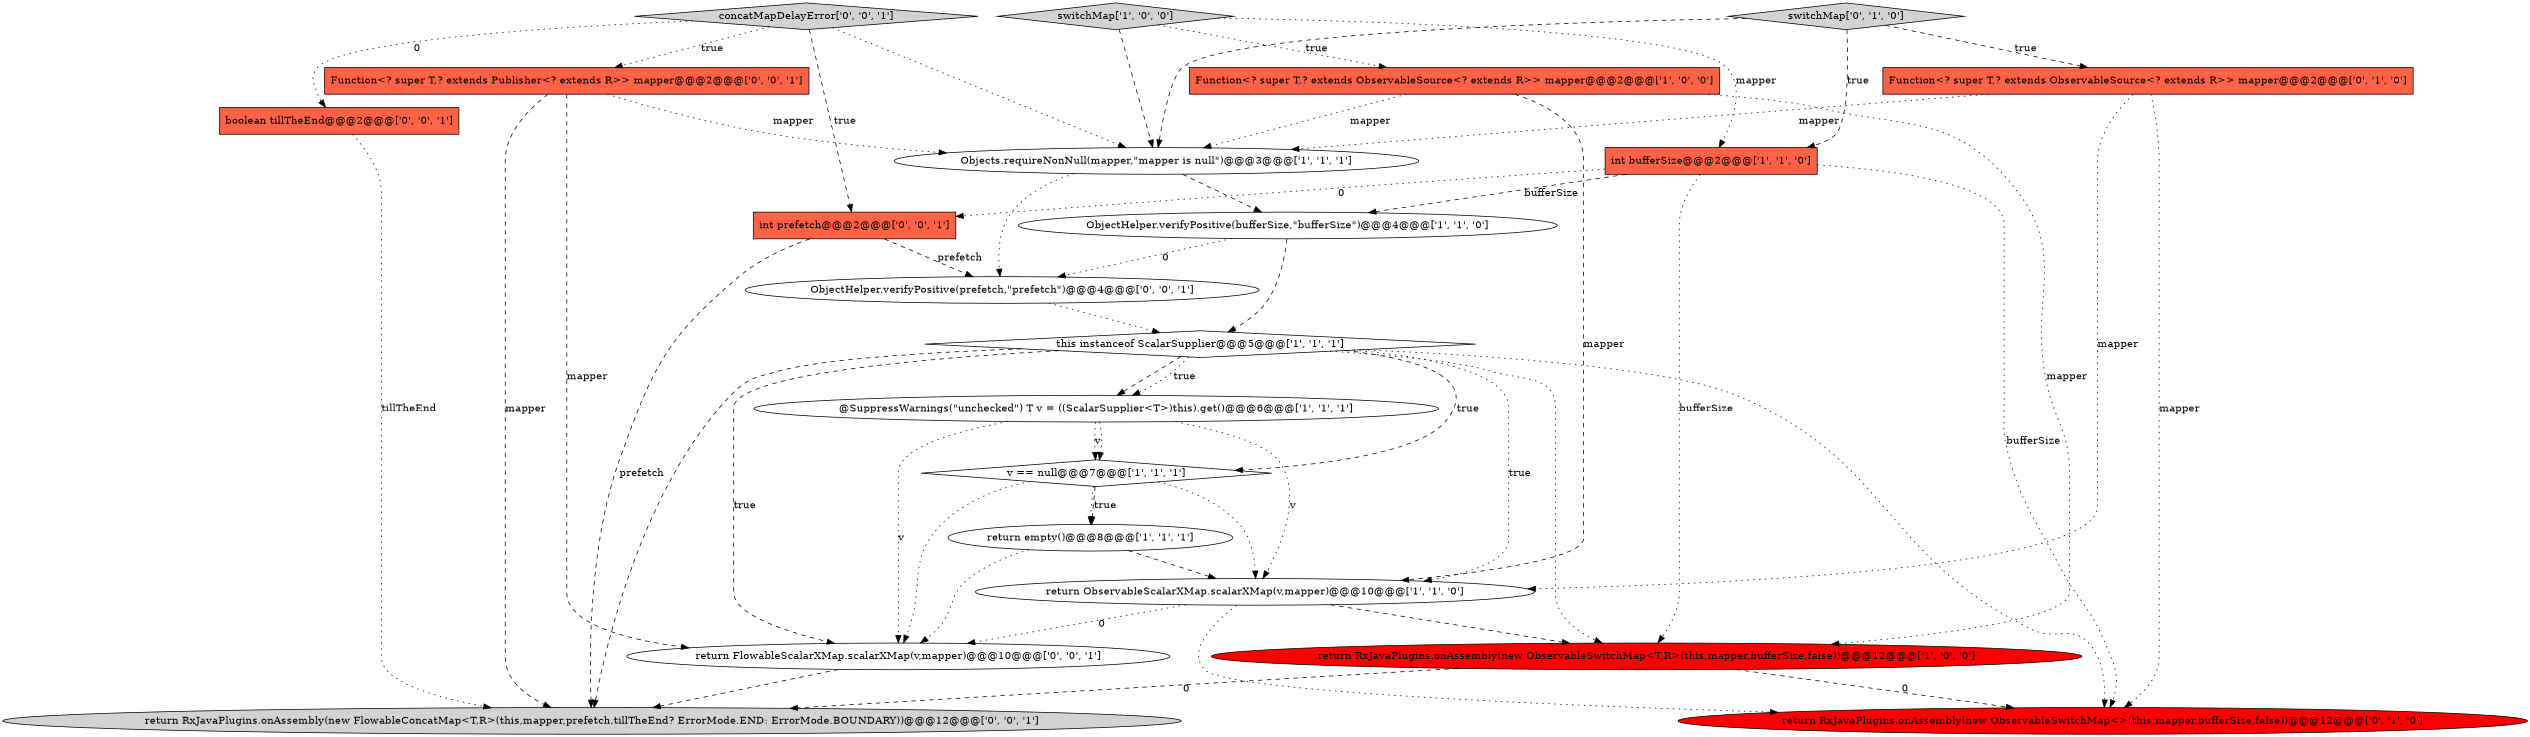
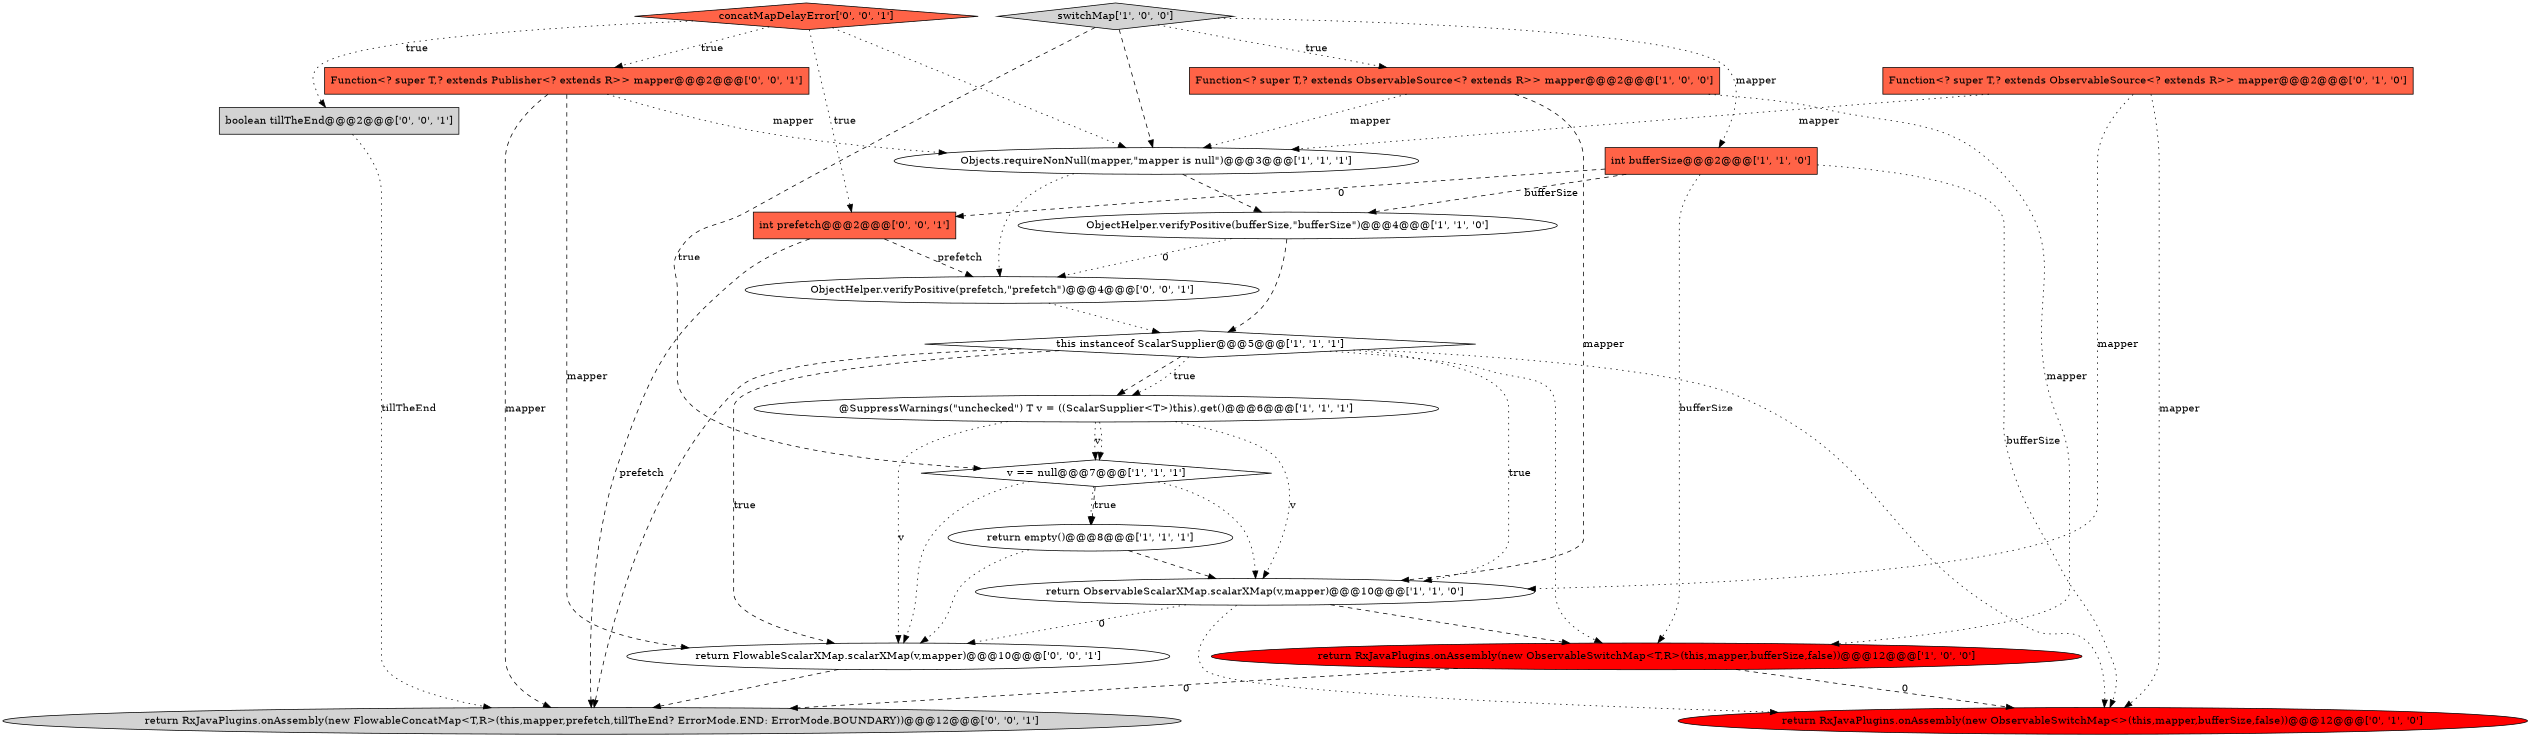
(806, 16) -> (806, 16)
(1846, 16) -> none
(417, 49) -> (417, 49)
(830, 117) -> (830, 117)
(339, 121) -> (339, 121)
(1284, 192) -> (1284, 192)
(1422, 438) -> (686, 242)
